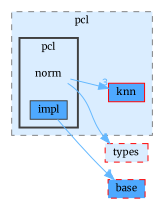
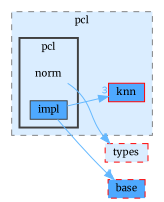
(85, 83) -> (83, 102)
